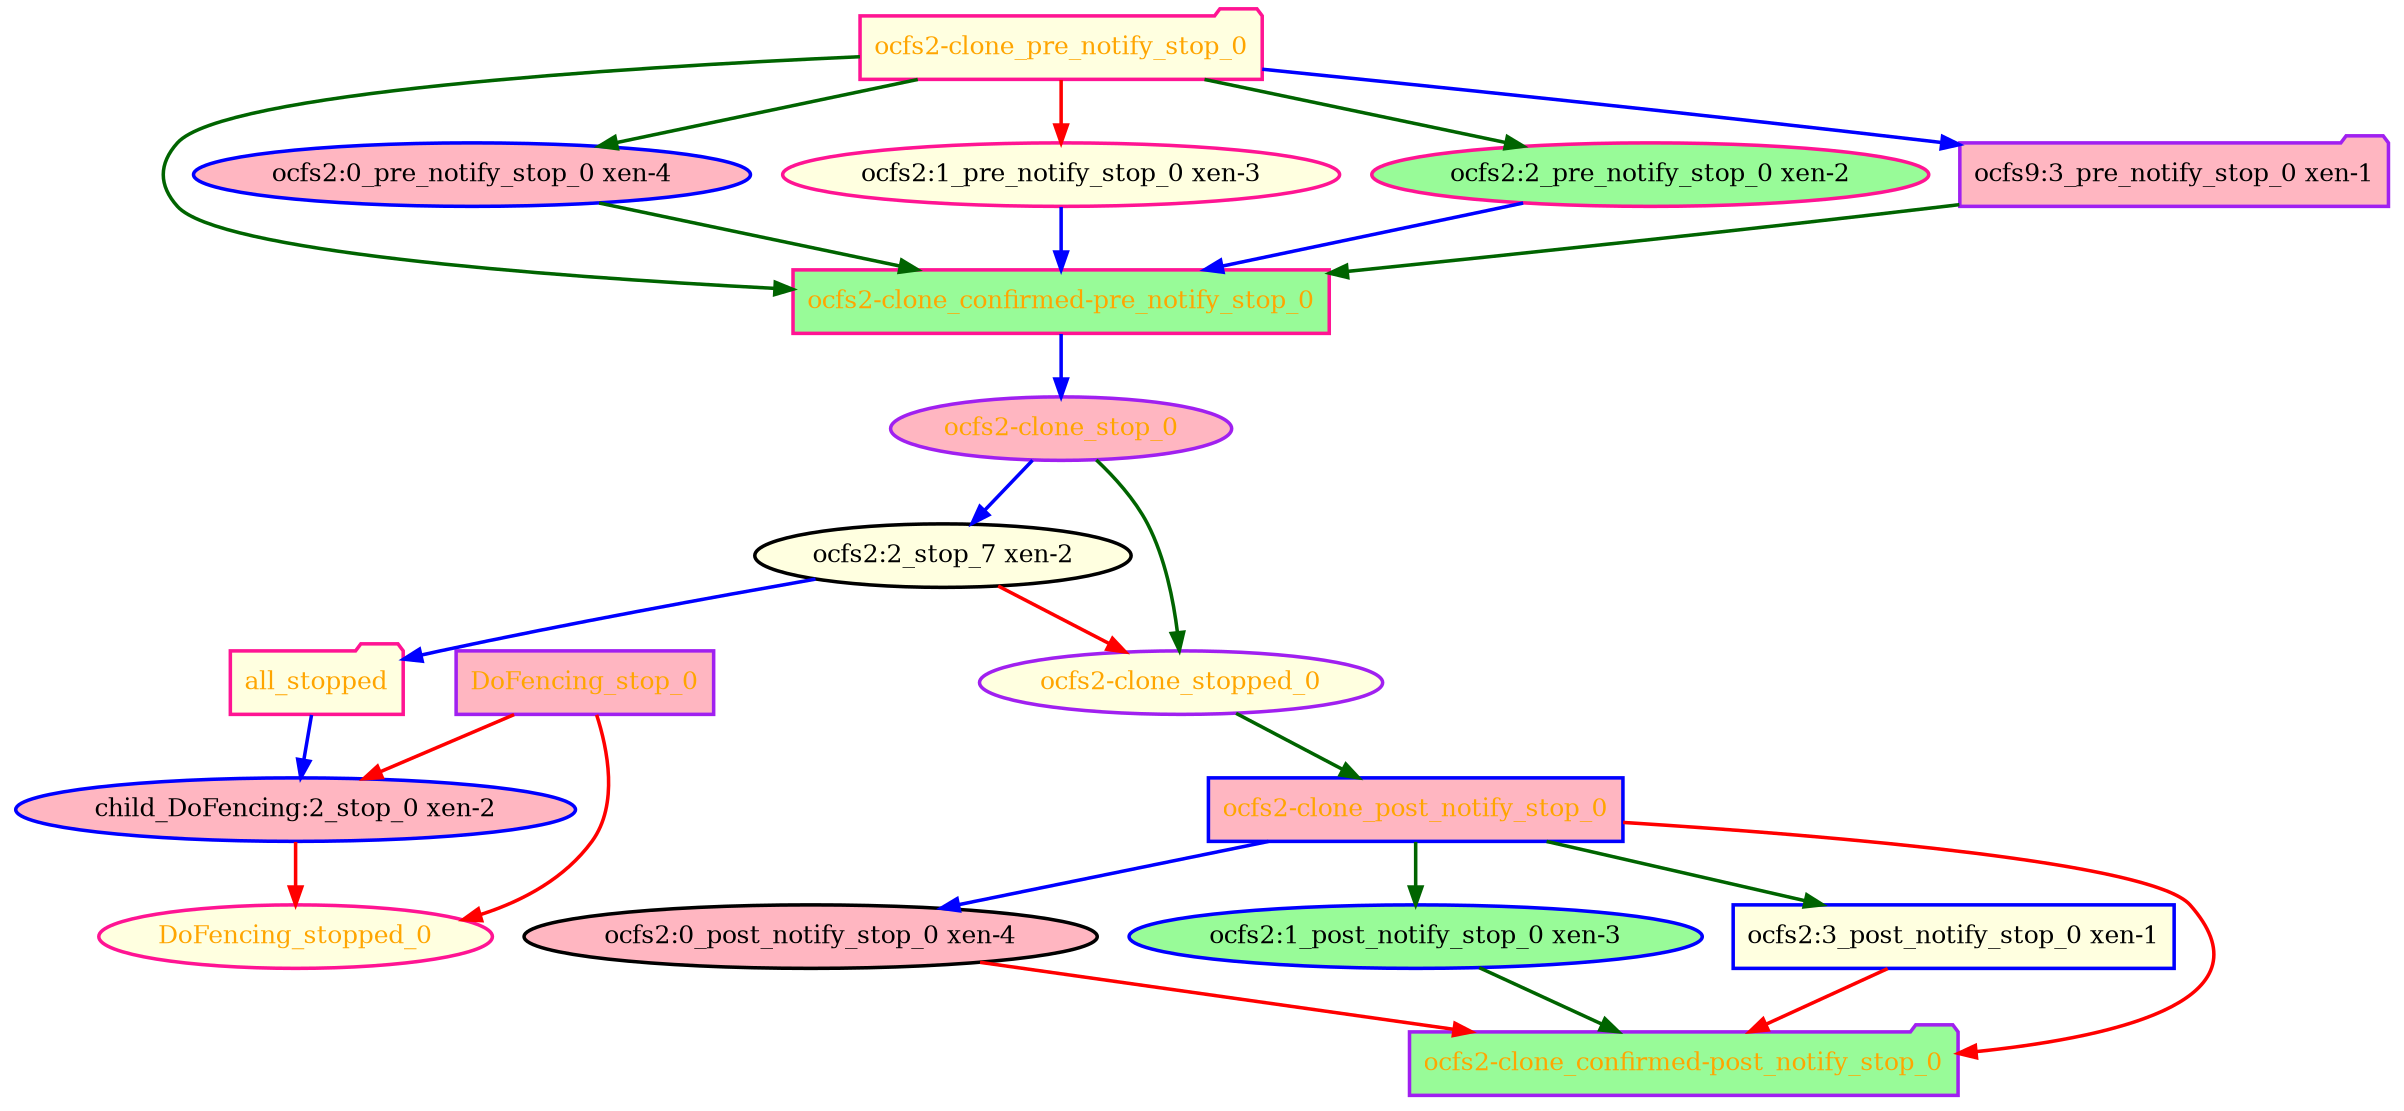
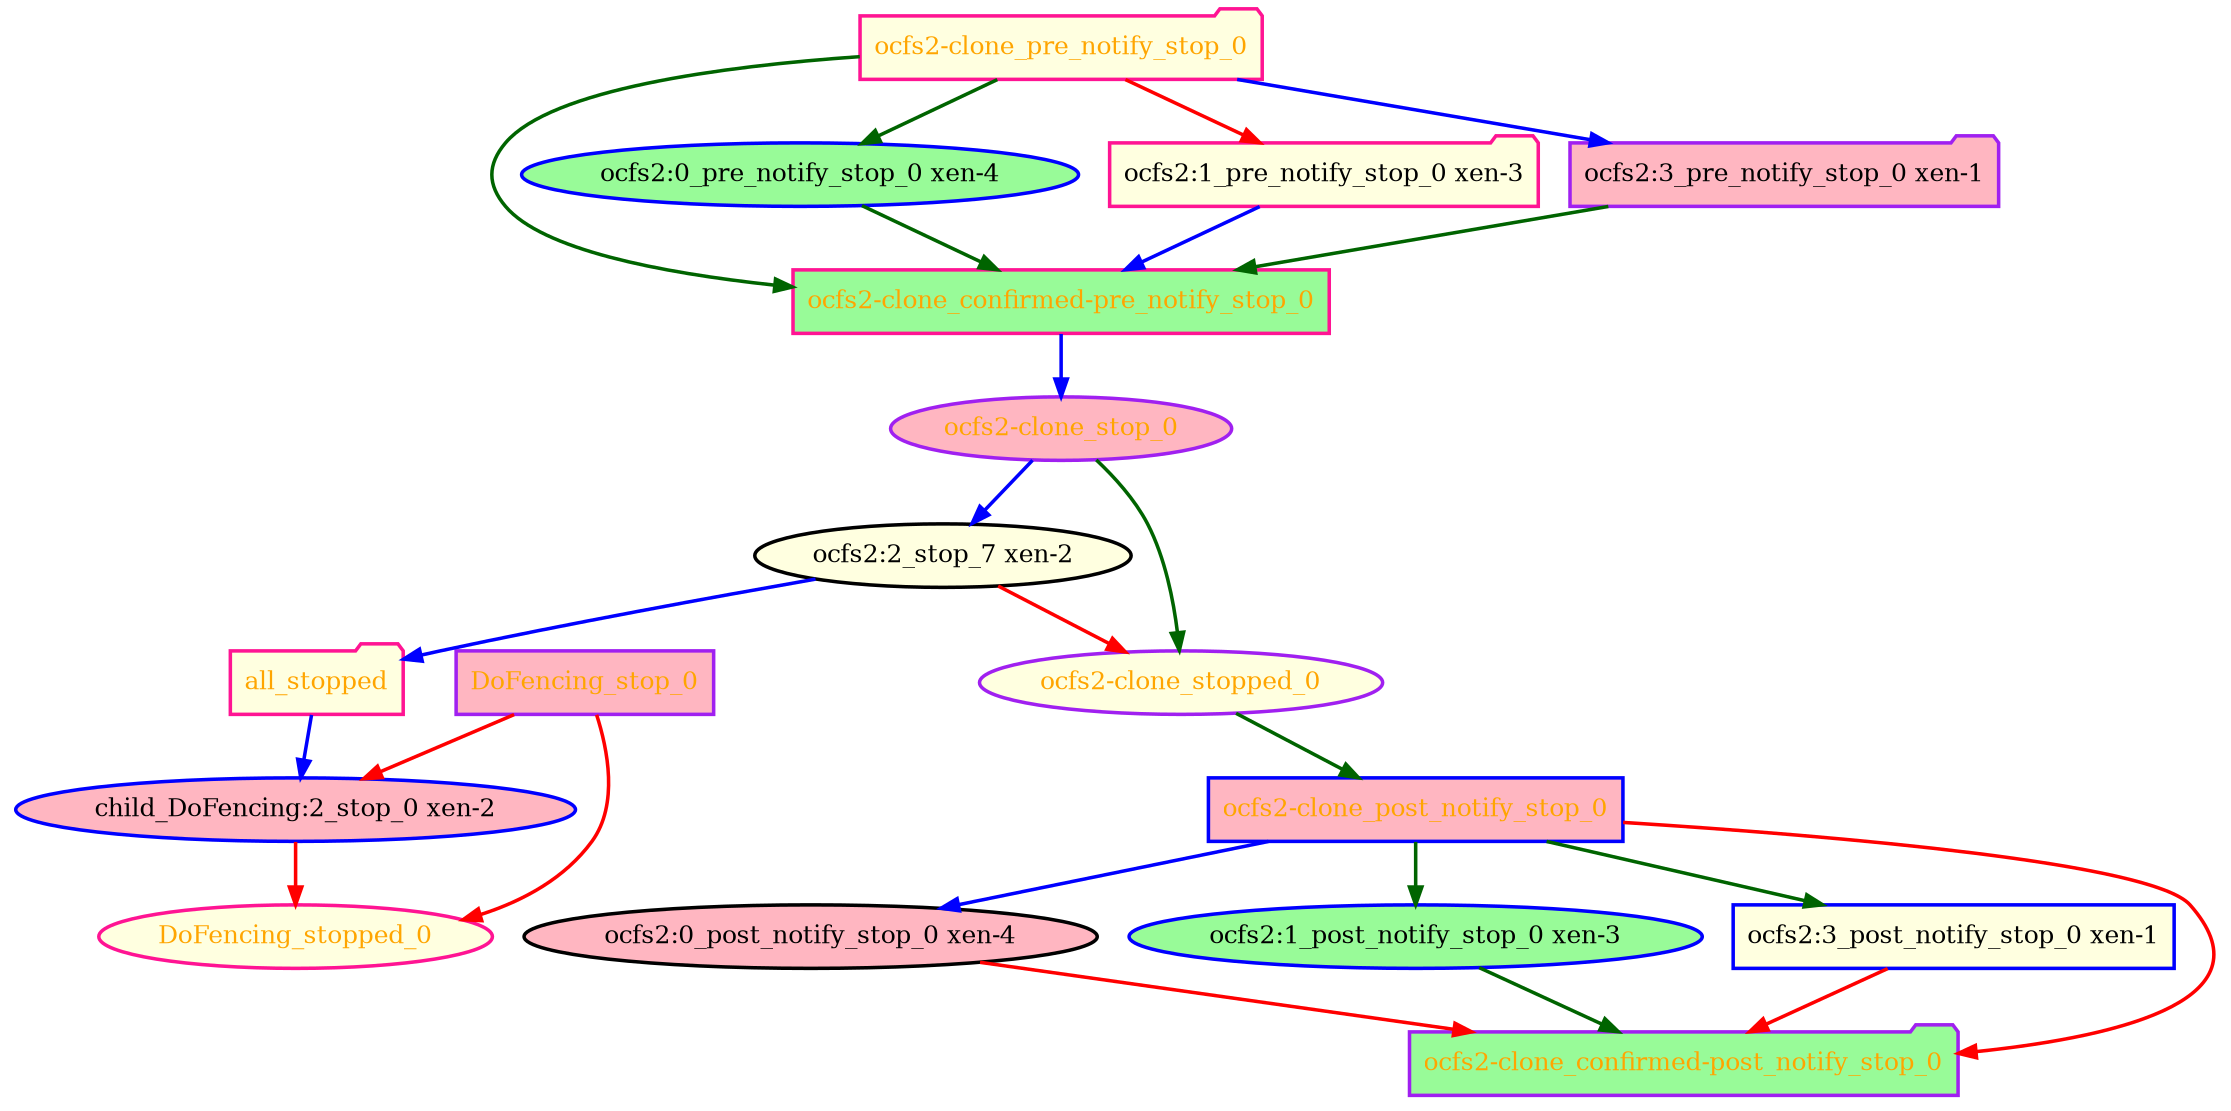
(472, 175) -> (800, 175)
(1061, 175) -> (1324, 175)
(1650, 175) -> none
(2174, 175) -> (1784, 175)
